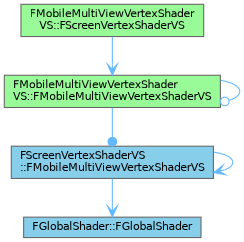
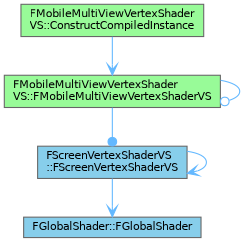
(112, 20) -> (112, 20)
(112, 162) -> (112, 162)
